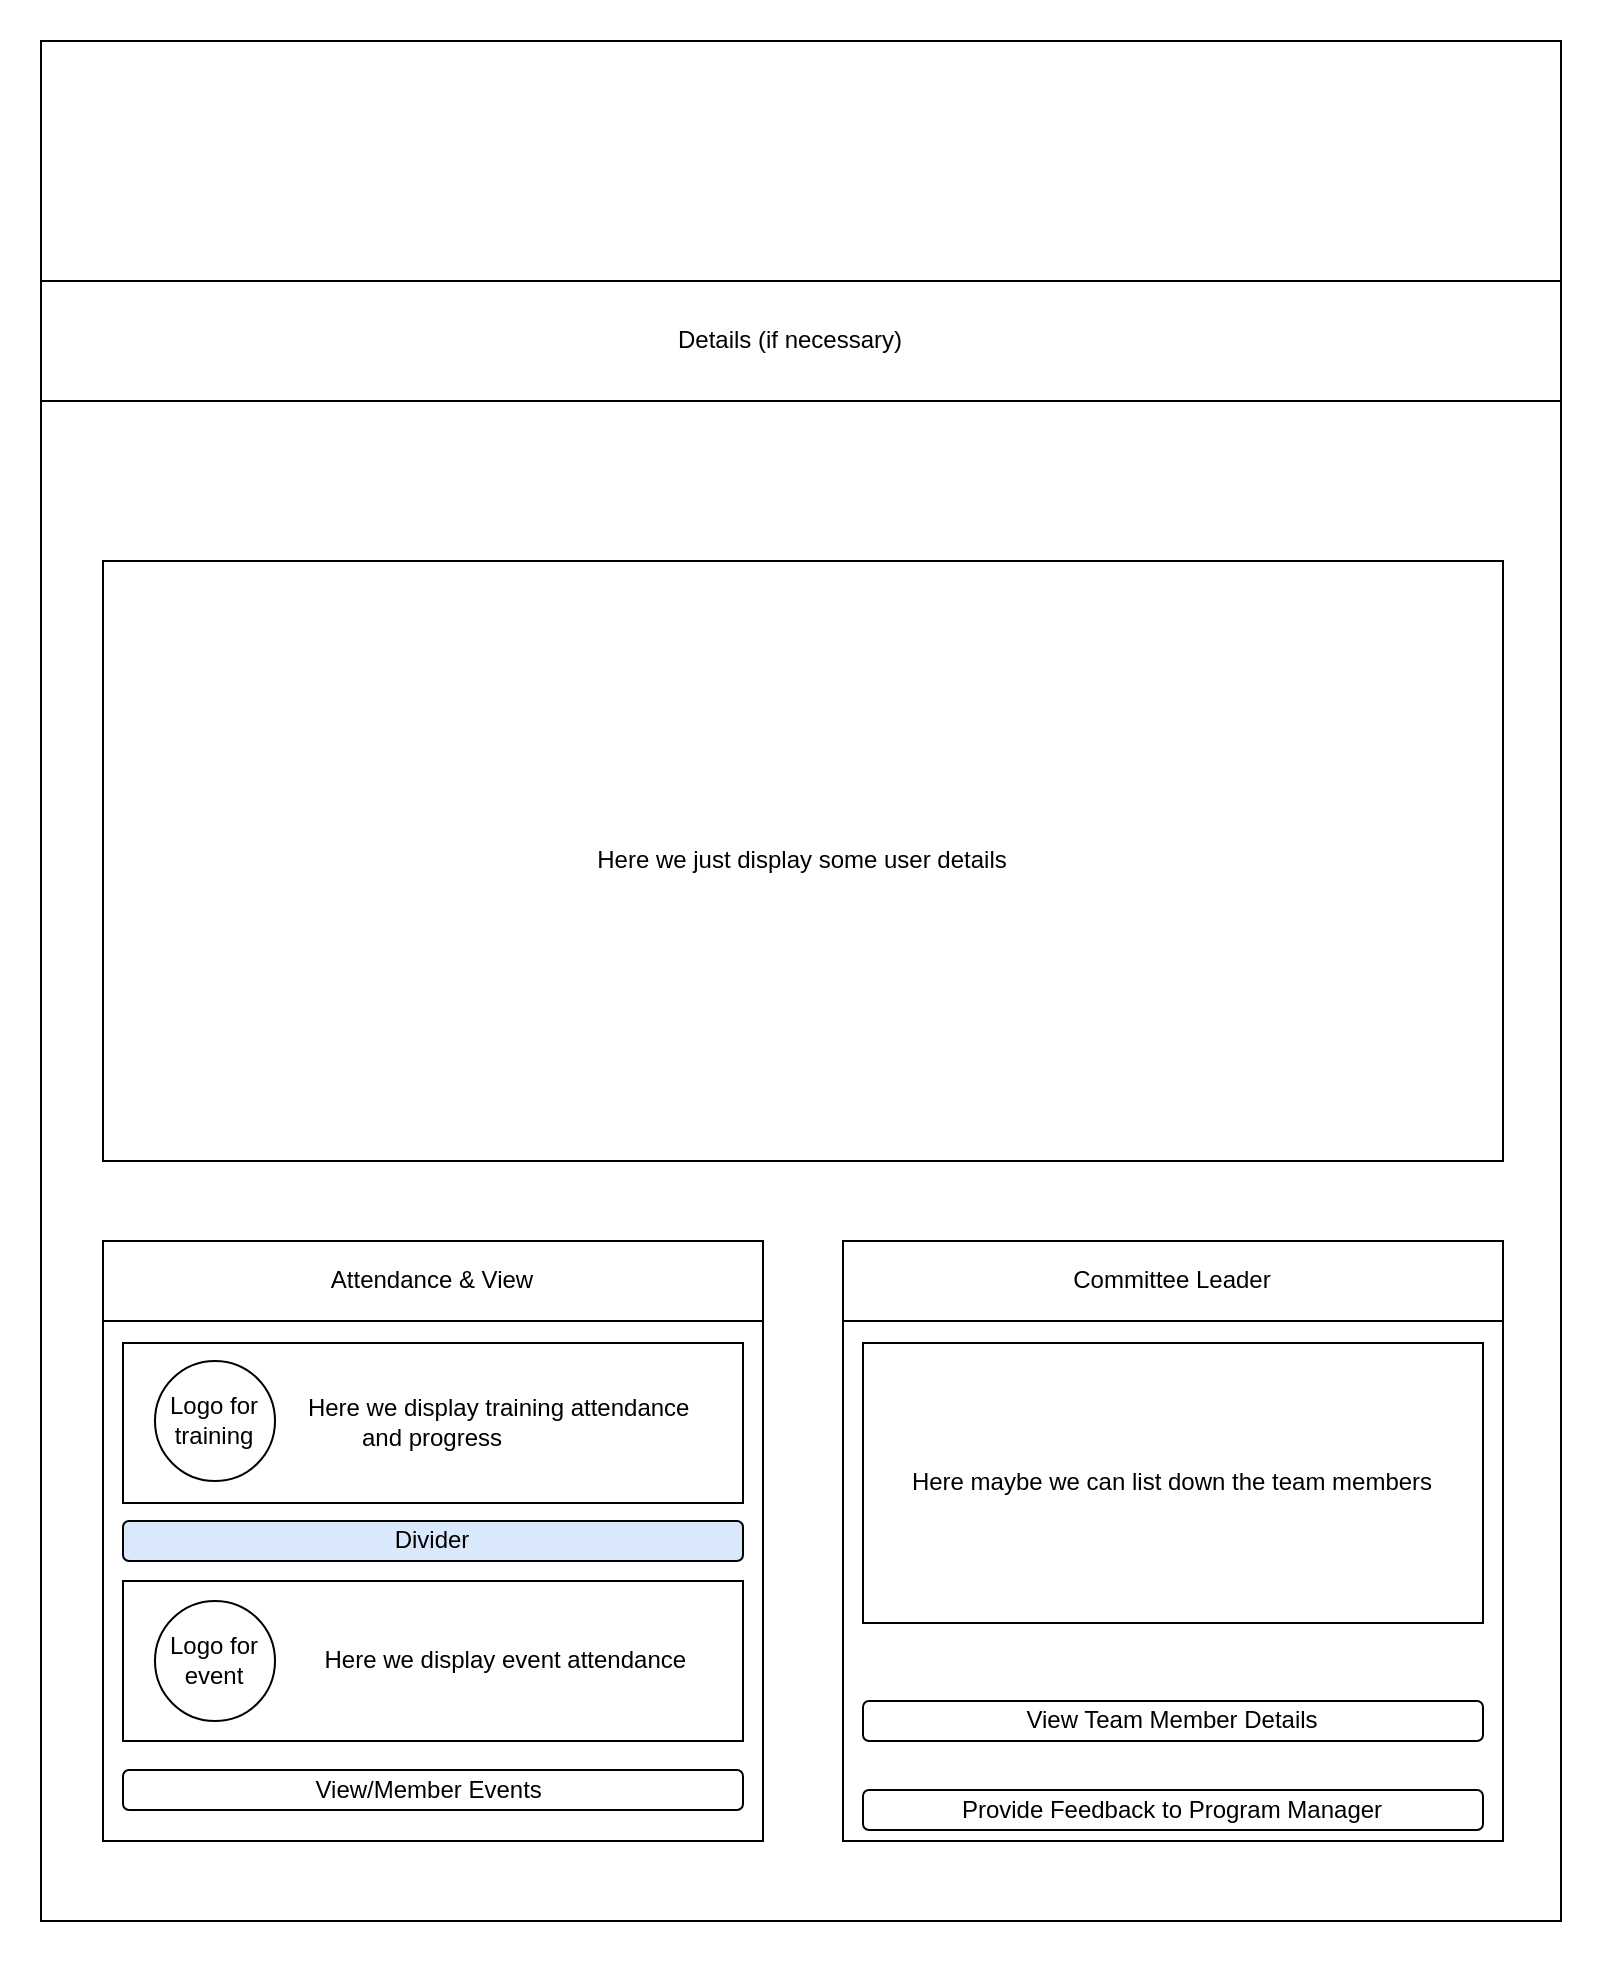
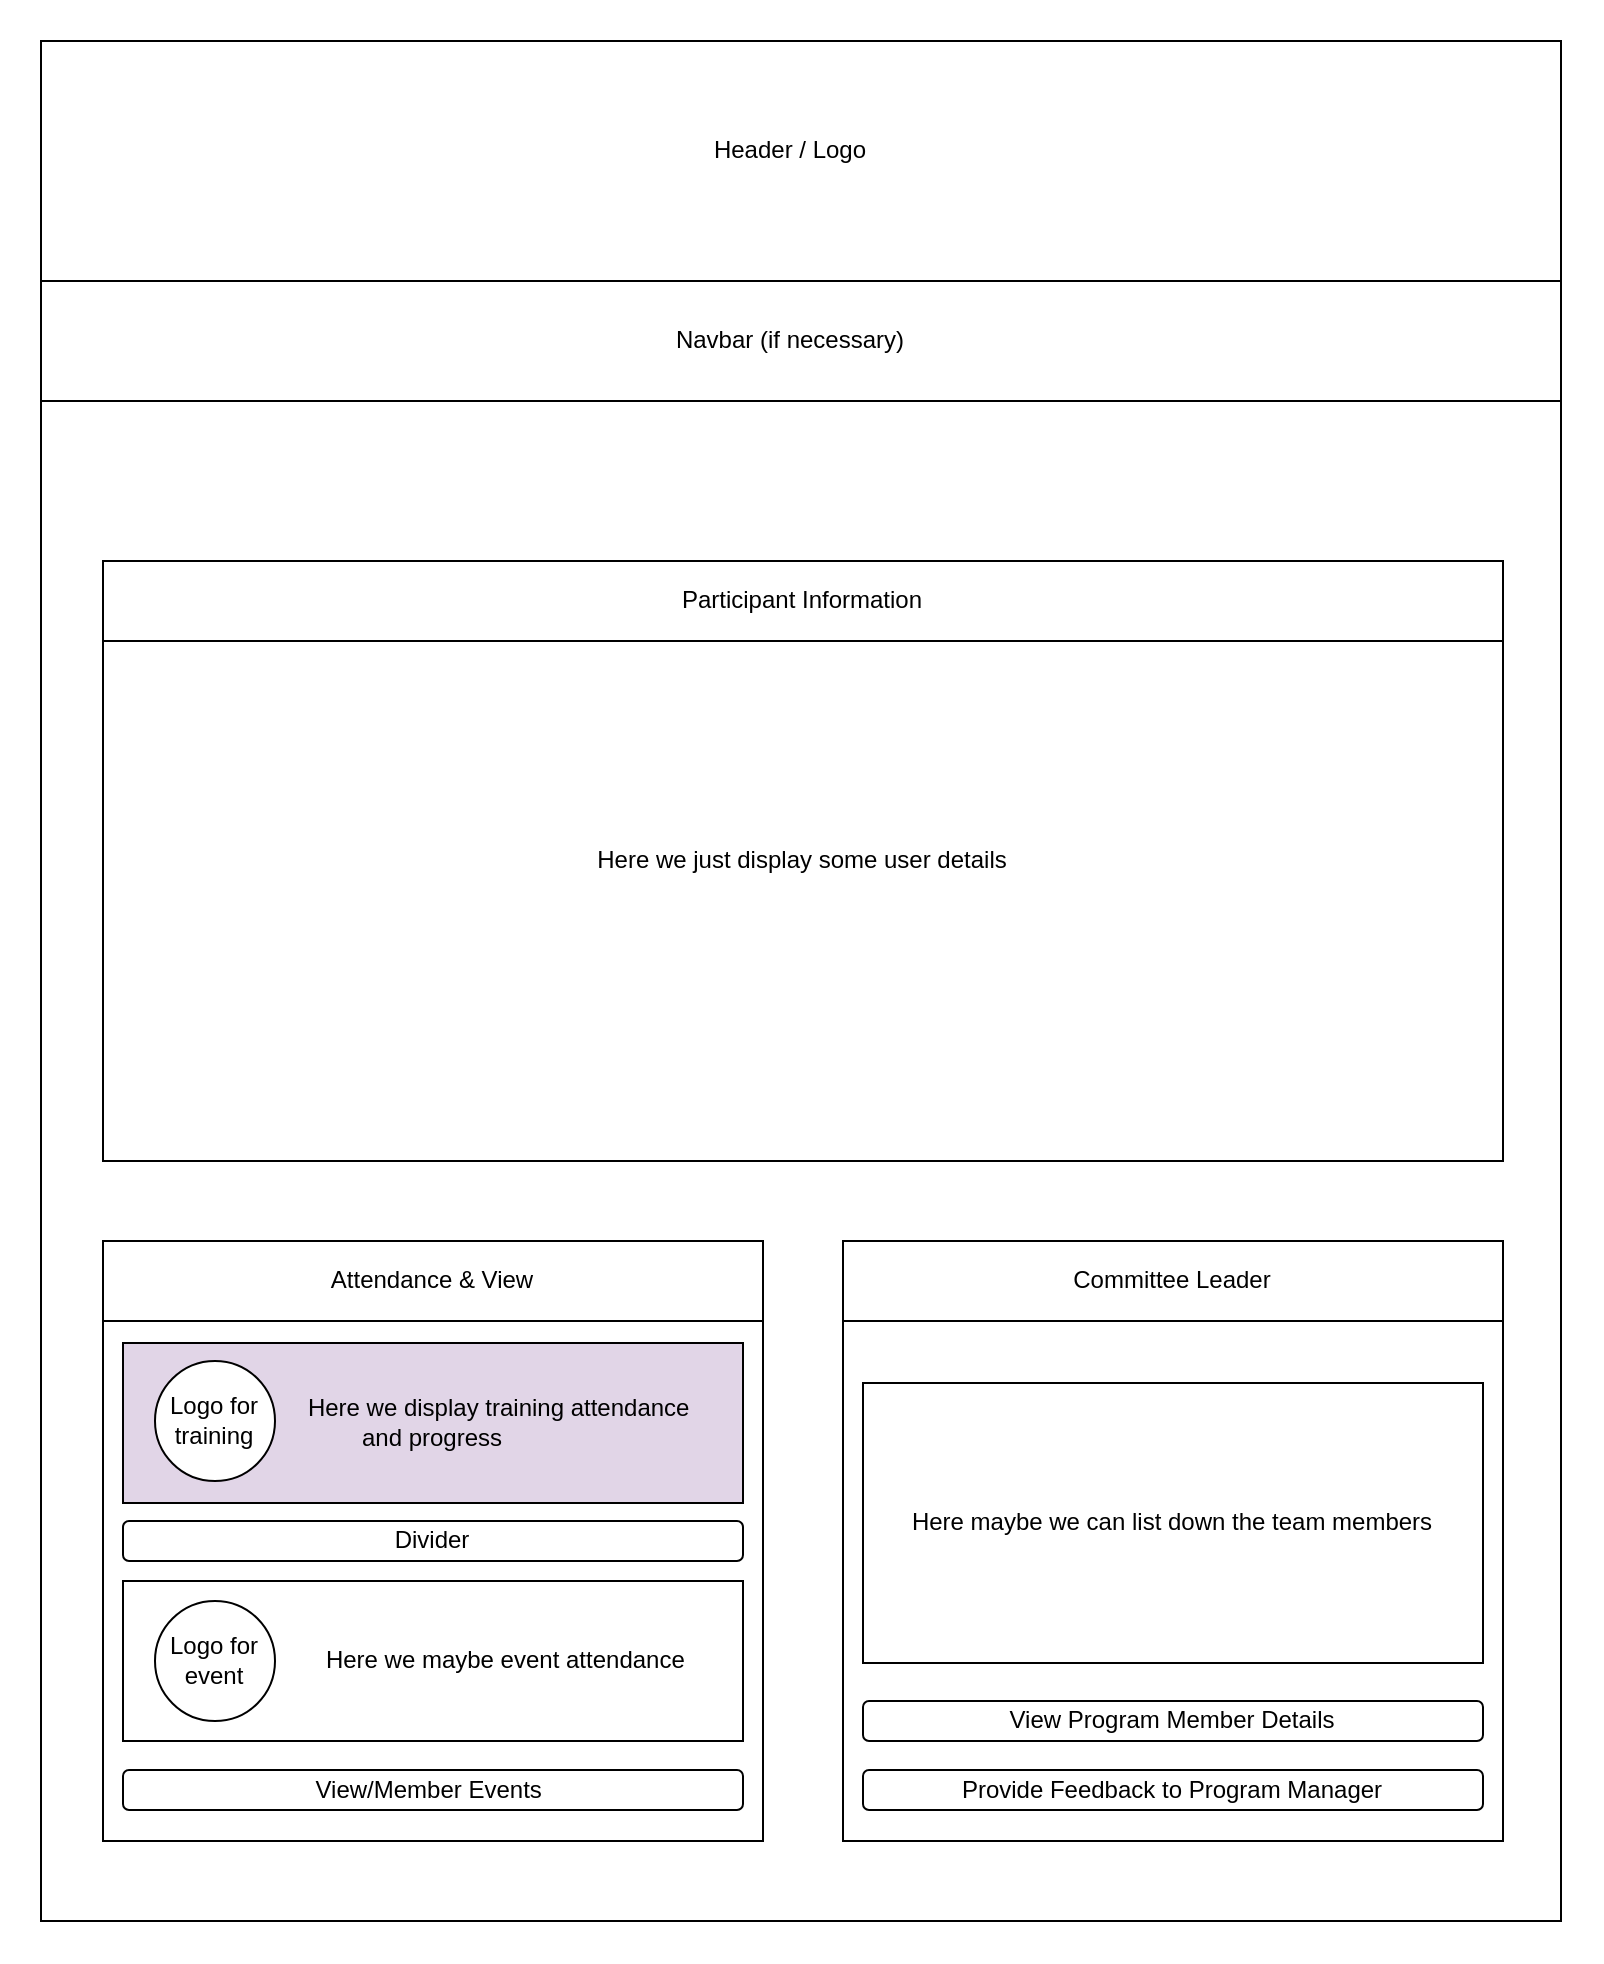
none -> (791, 151)
(791, 341) -> (791, 341)
none -> (803, 601)
(433, 1423) -> (433, 1423)
(1173, 1483) -> (1173, 1523)
(433, 1541) -> (433, 1541)
(433, 1661) -> (433, 1661)
(1173, 1721) -> (1173, 1721)
(1173, 1810) -> (1173, 1790)
